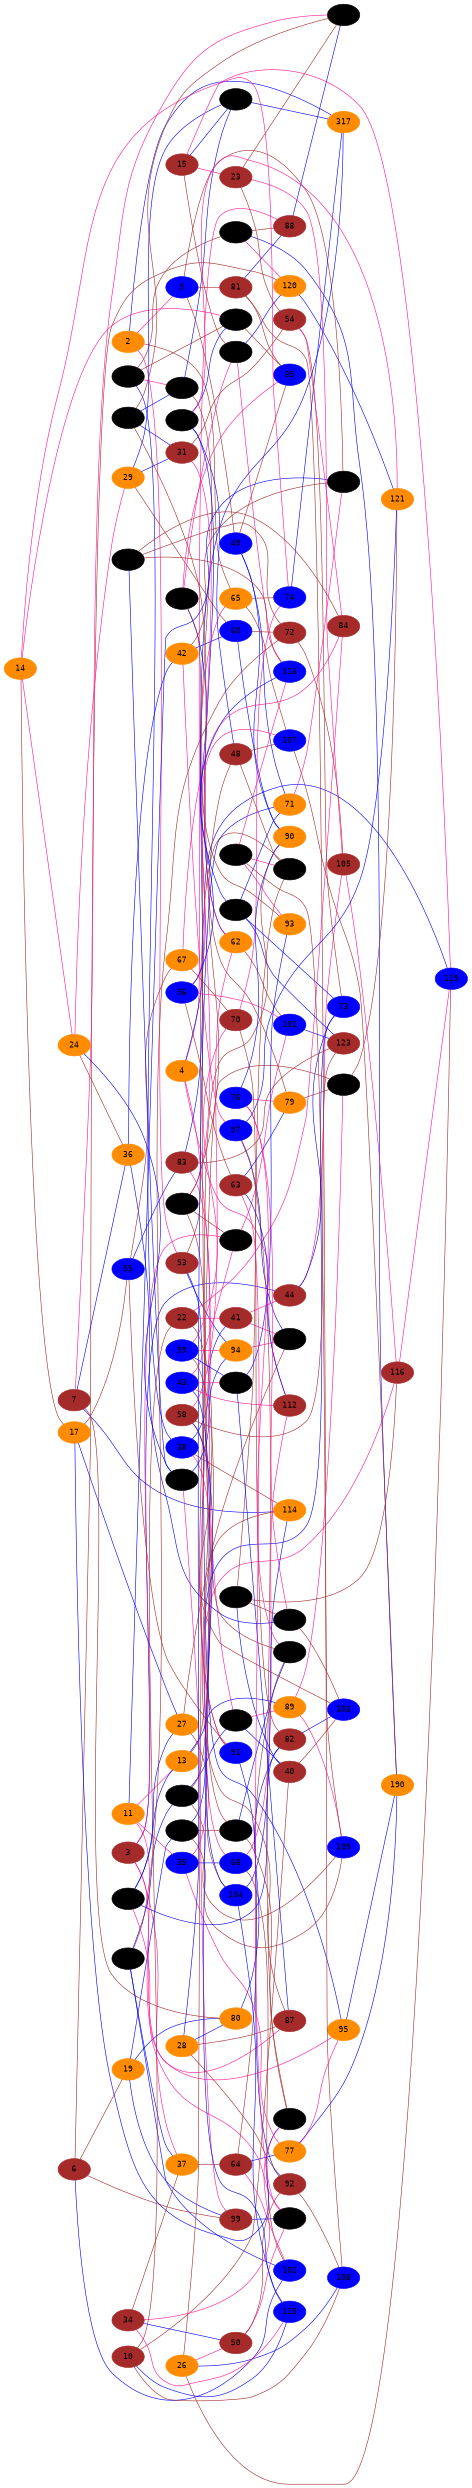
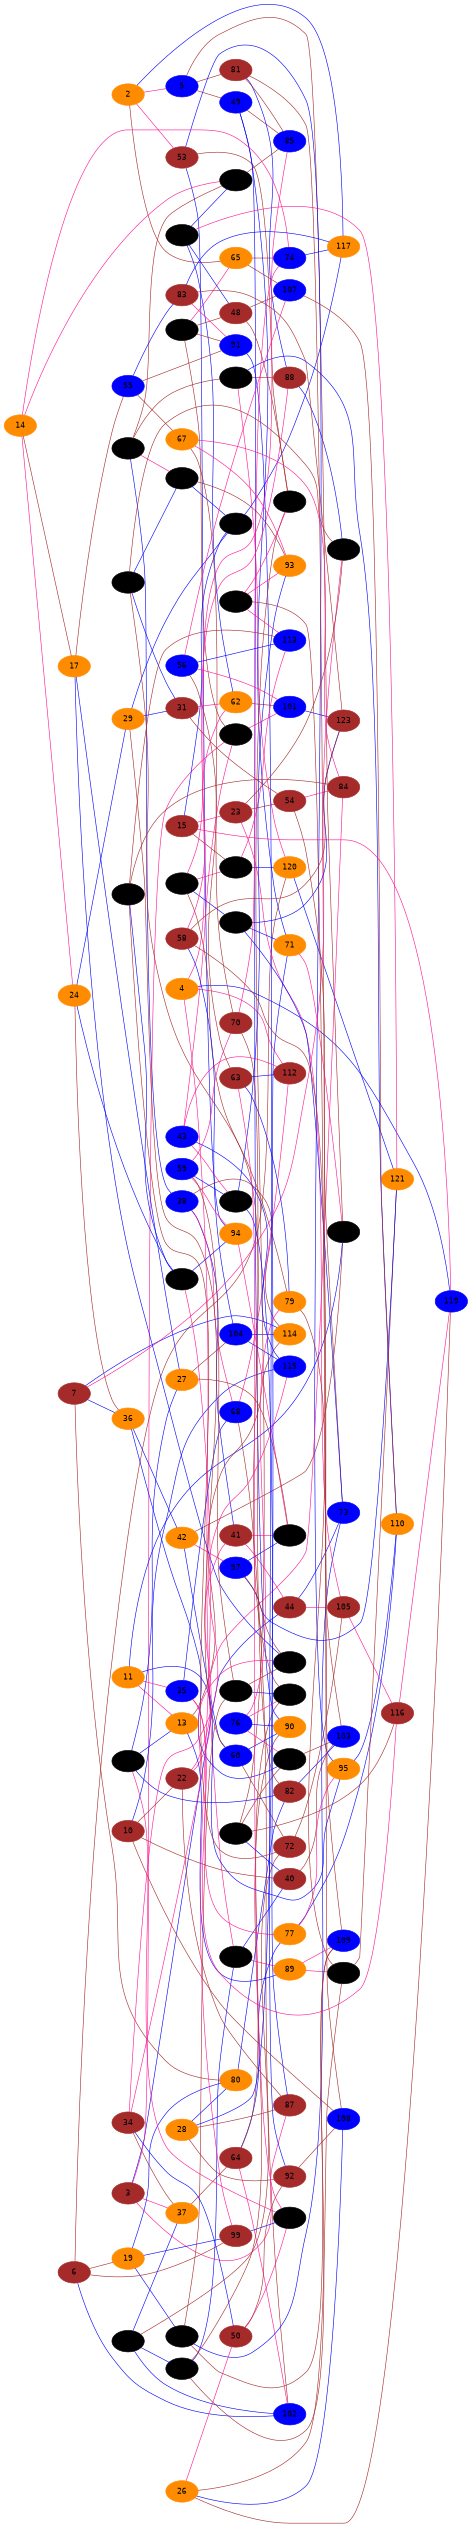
(344, 122) -> (344, 247)
none -> (245, 483)
(88, 760) -> (104, 844)
(397, 1785) -> (397, 1524)
(193, 2076) -> (211, 1814)
